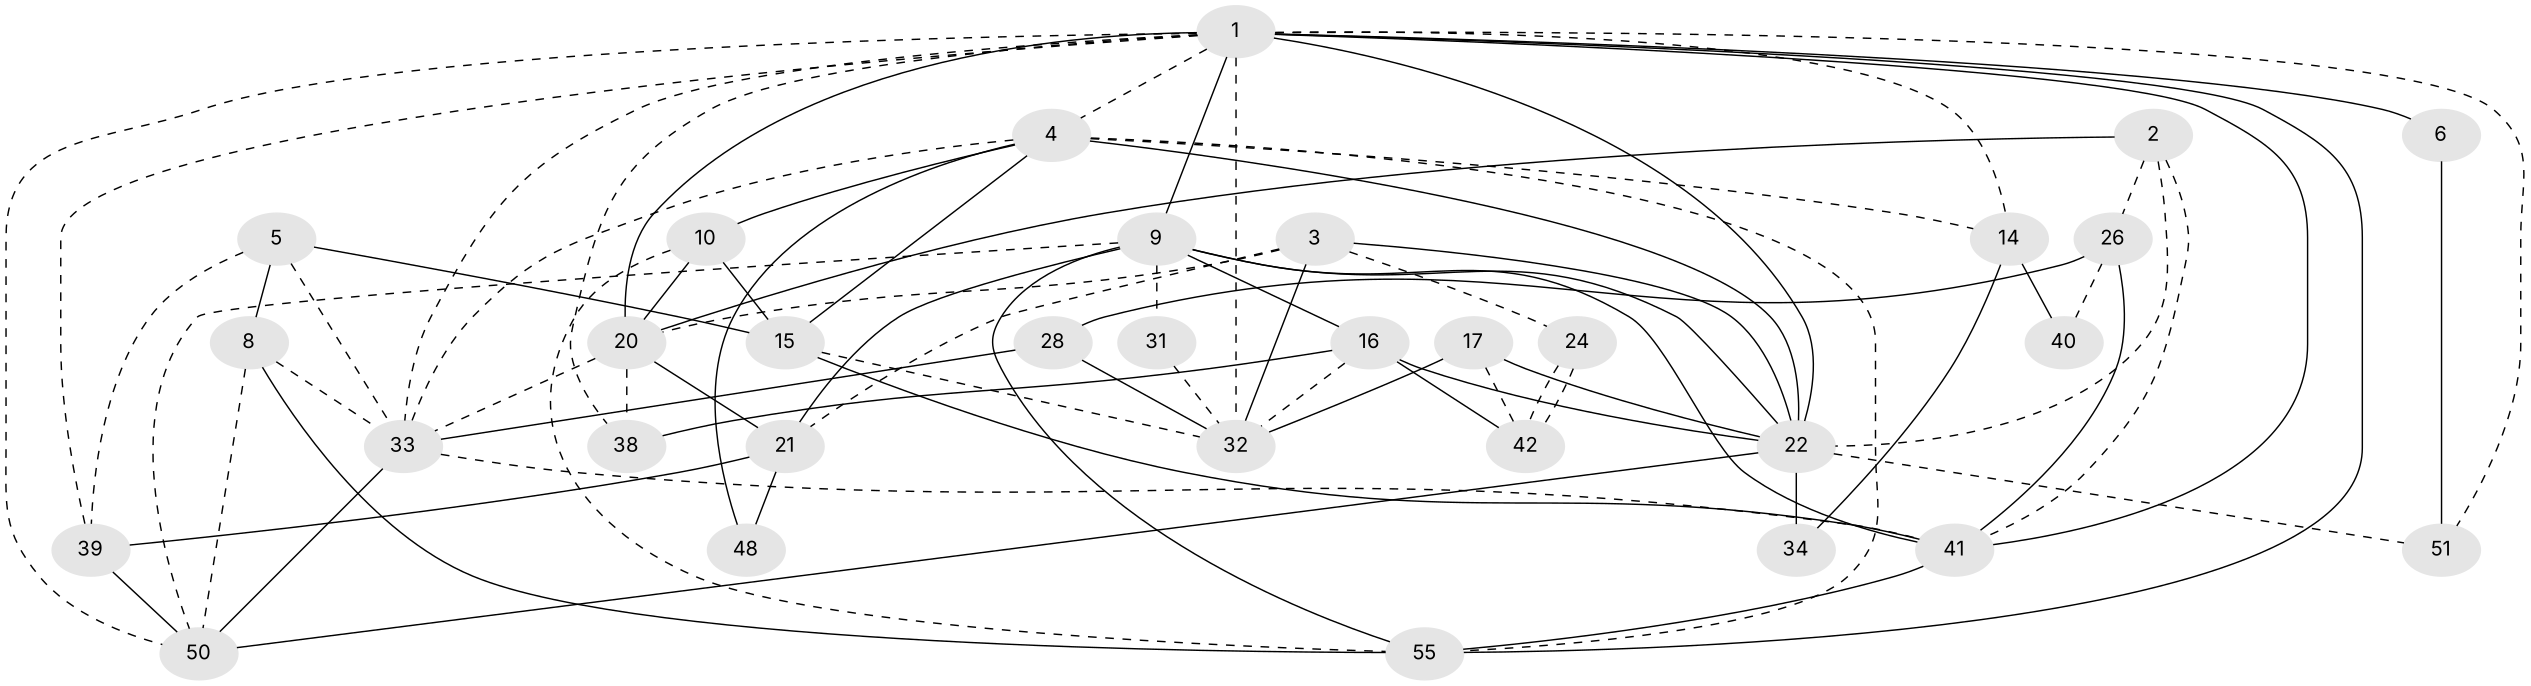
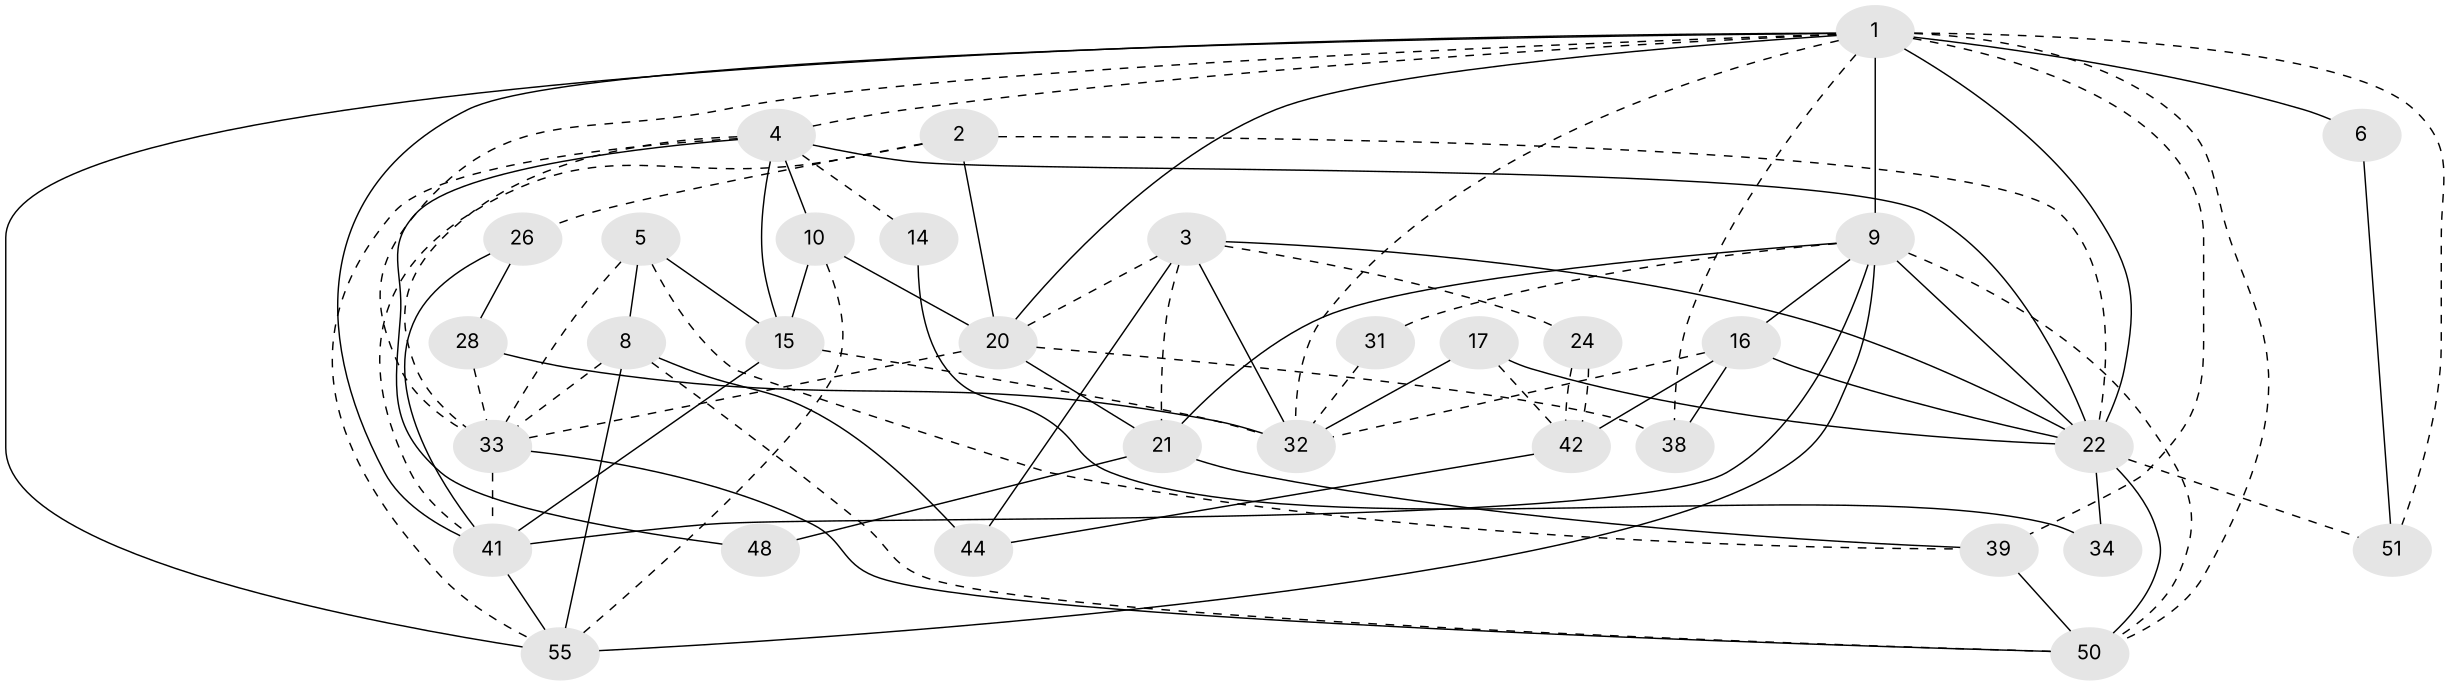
(1856, 74) -> none
(2064, 343) -> none
(728, 395) -> (480, 394)
none -> (974, 550)
